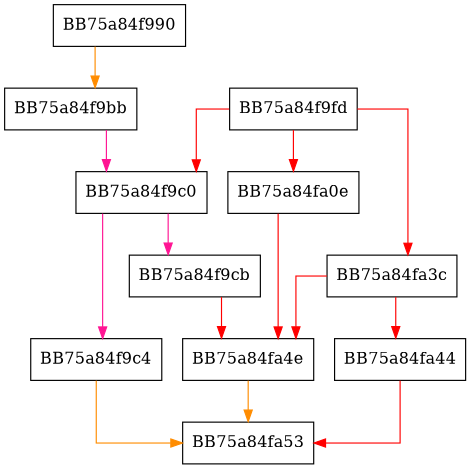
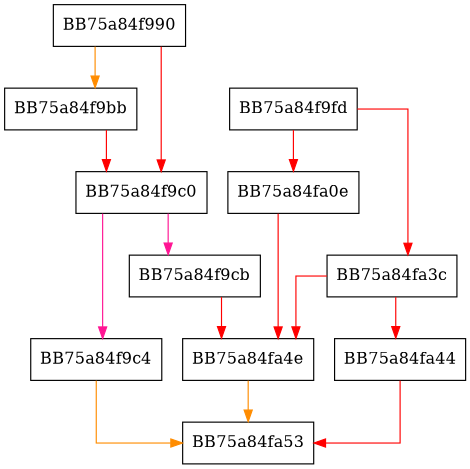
(196, 118) -> (161, 103)
(106, 145) -> (106, 145)
